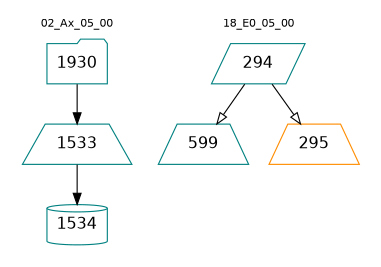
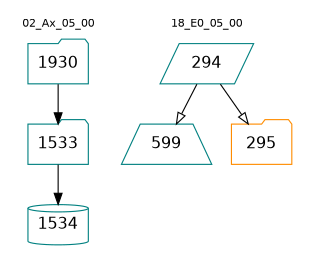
(77, 144) -> (58, 144)
(314, 144) -> (262, 144)
